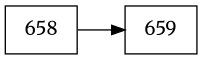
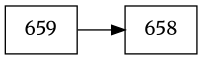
(95, 30) -> (95, 30)
